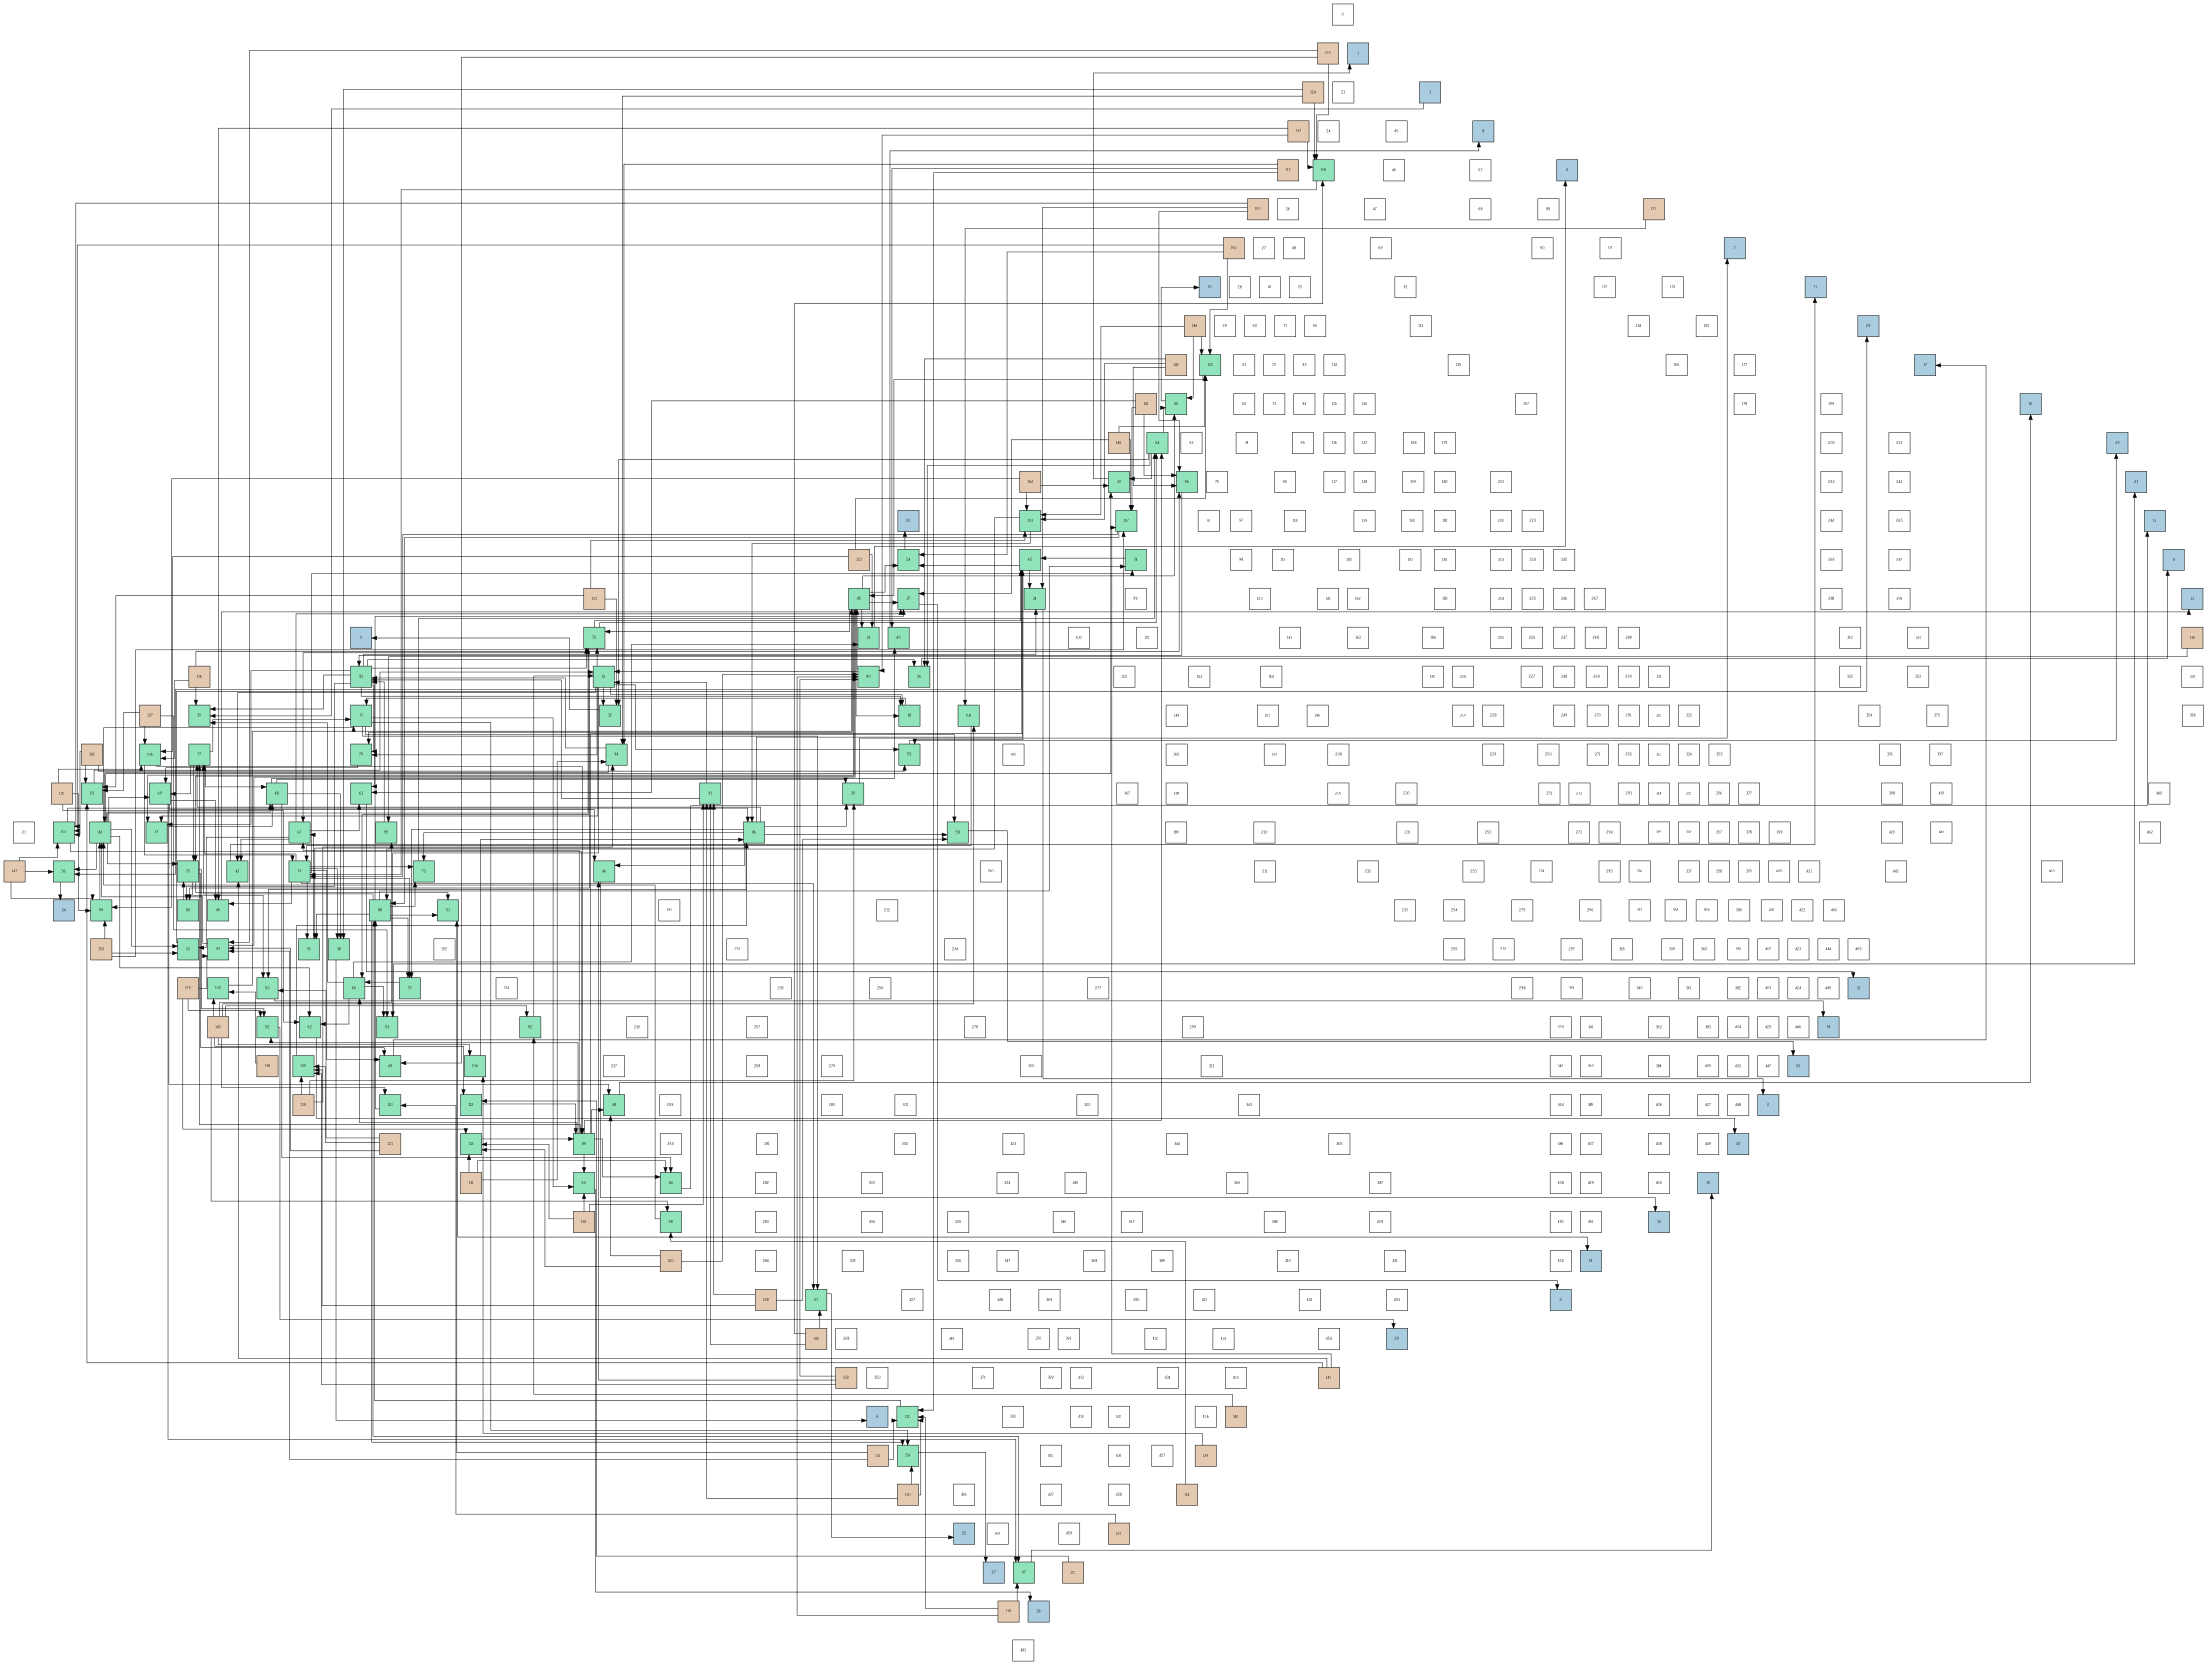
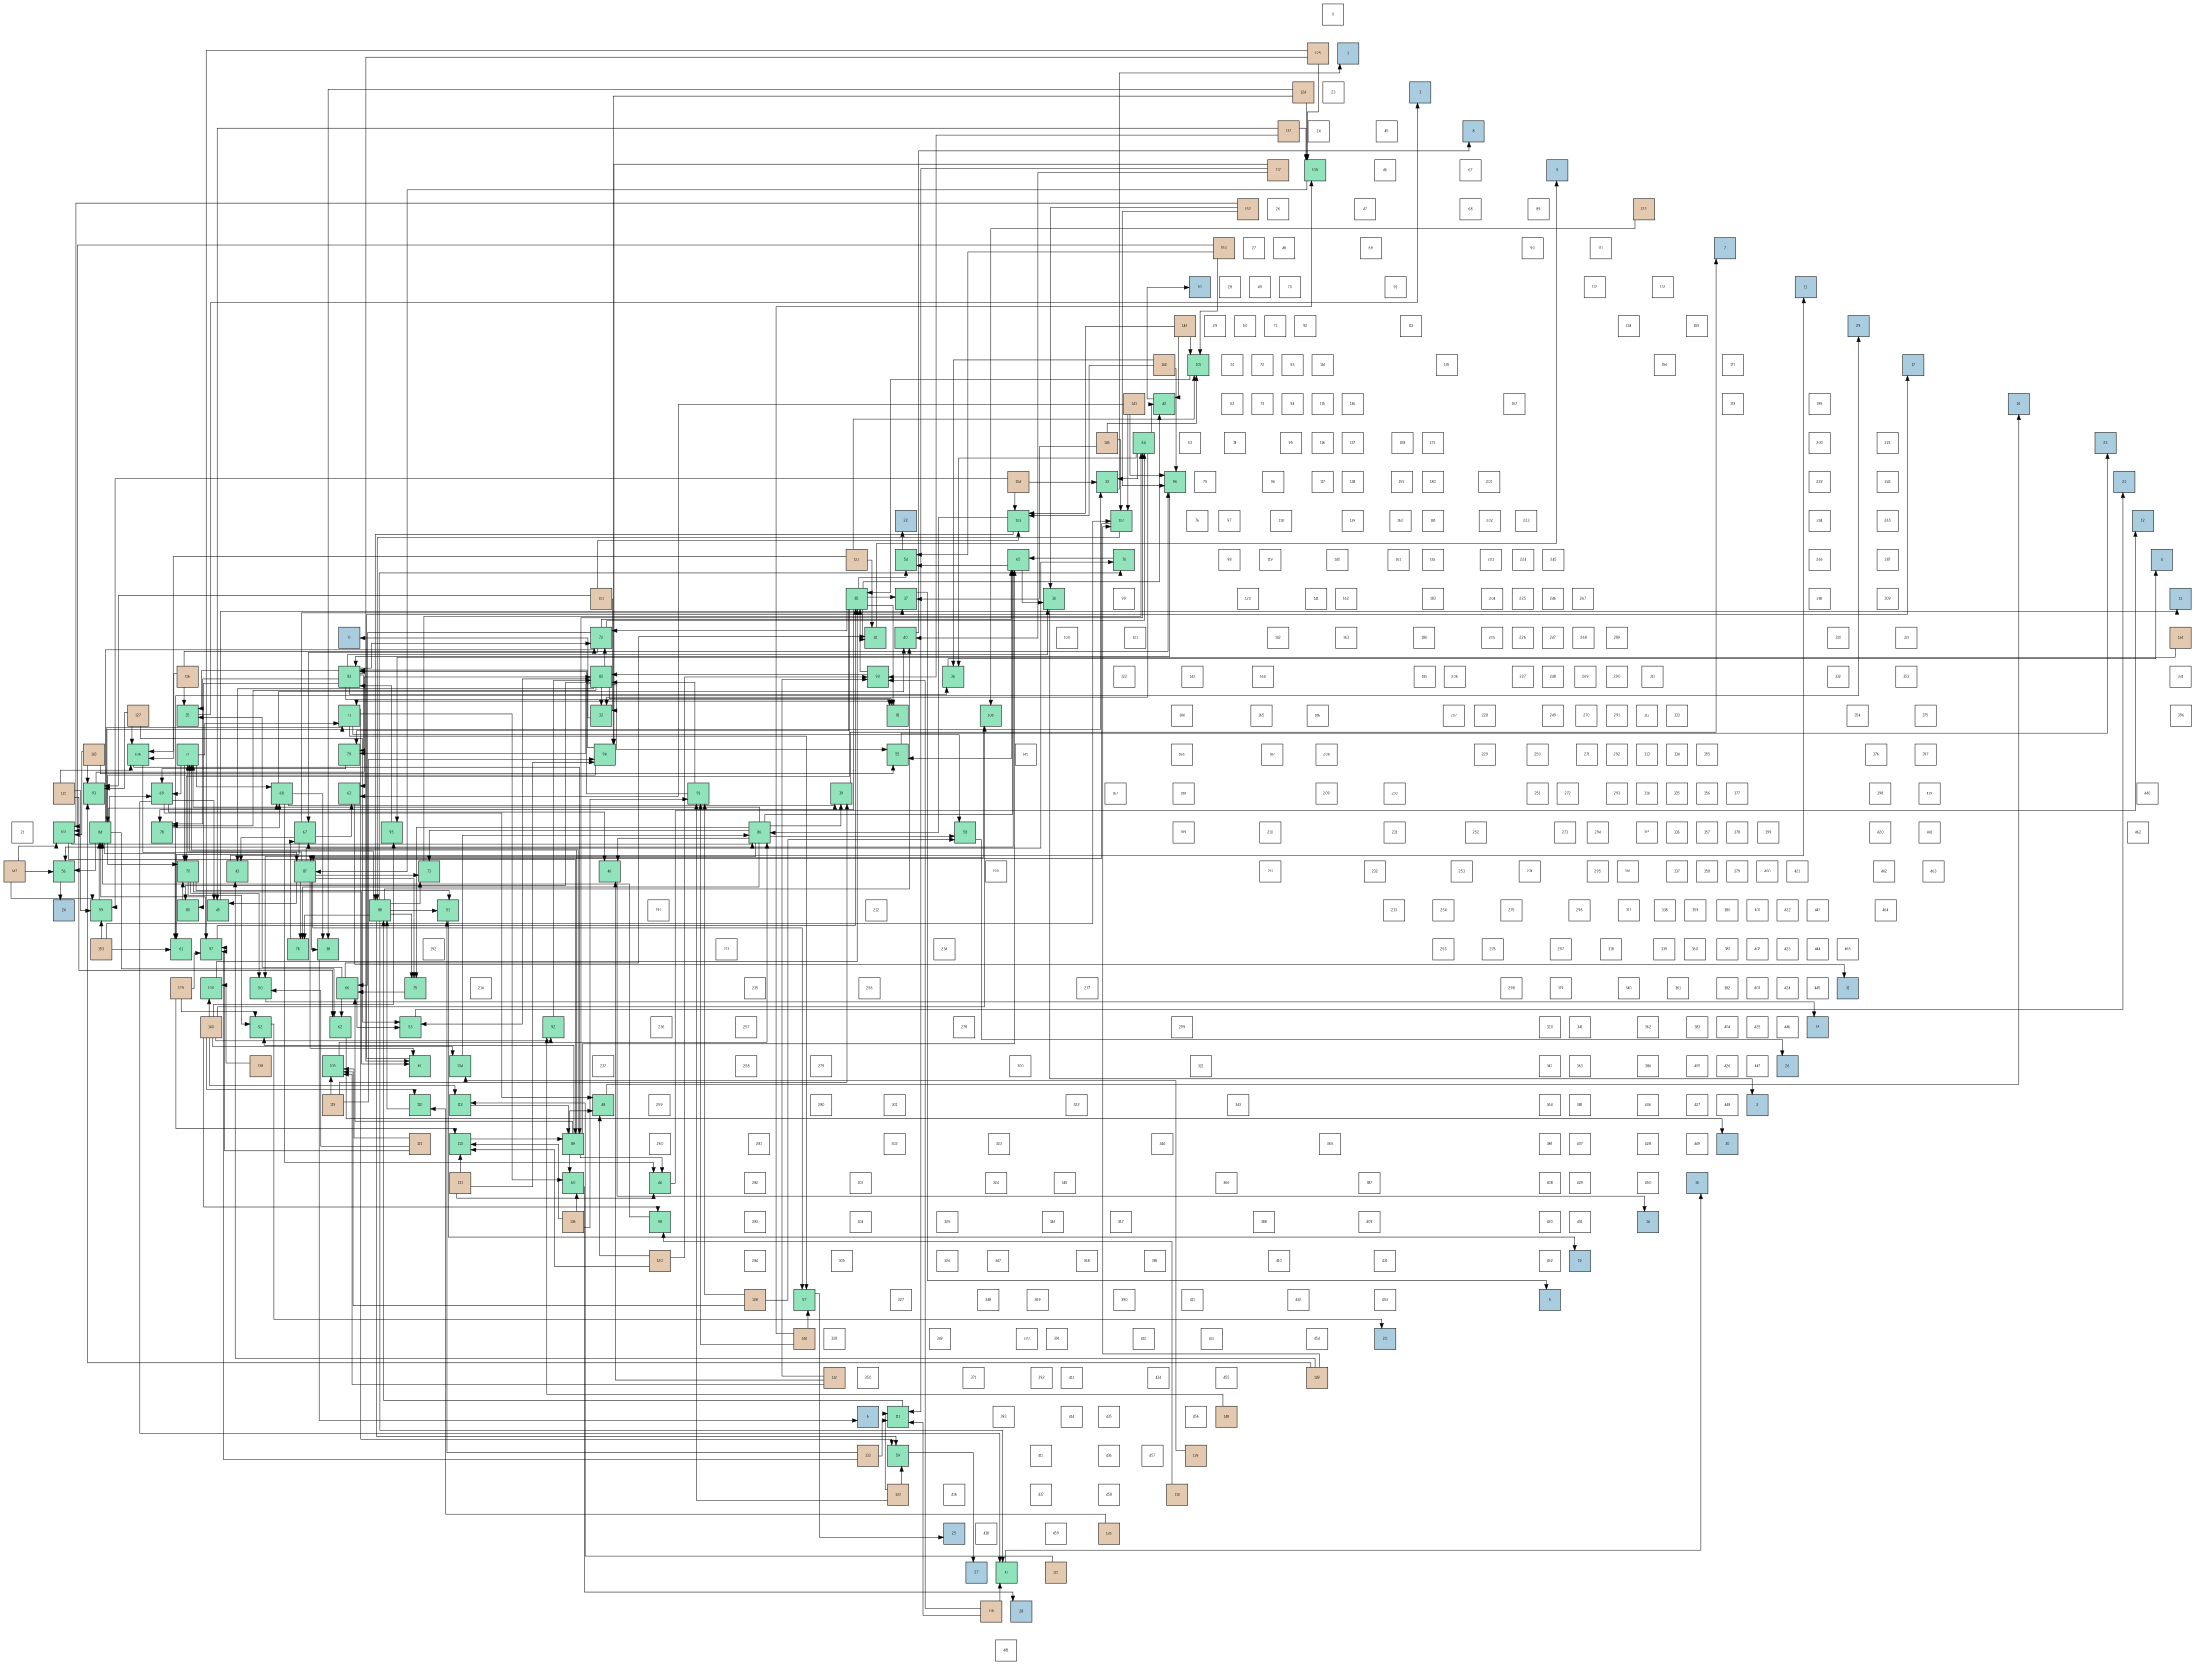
(519, 109) -> (699, 302)
(375, 635) -> (798, 889)
none -> (1886, 910)
(1023, 1651) -> (1006, 1651)
